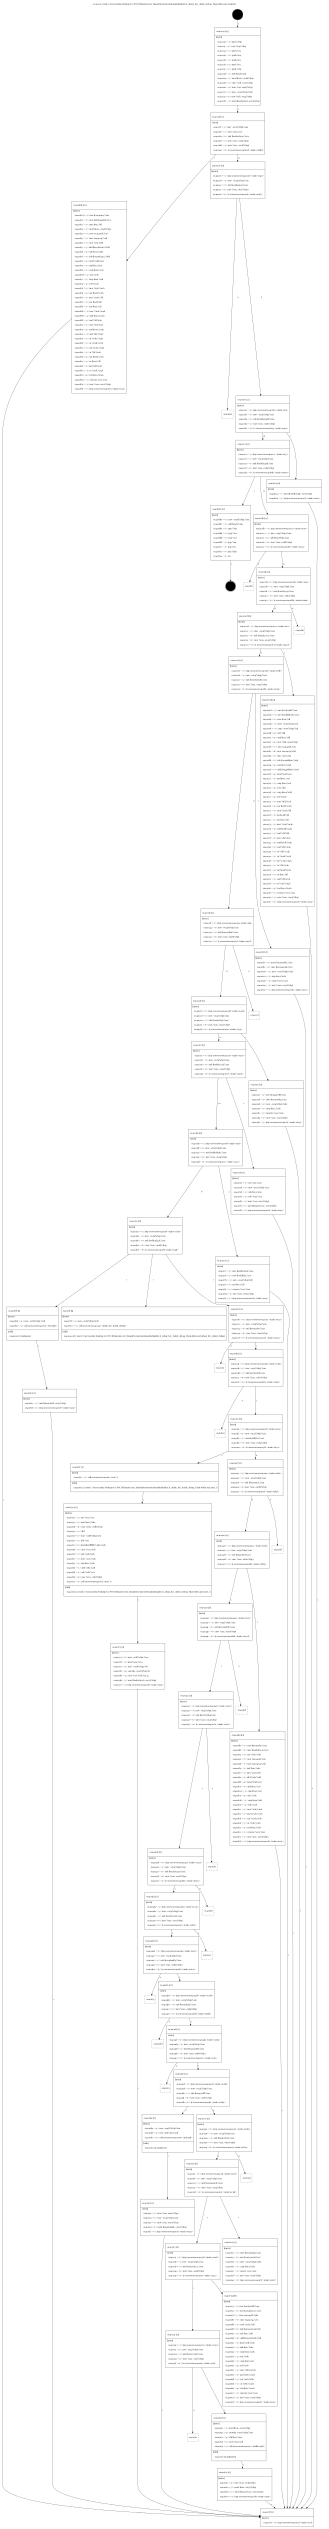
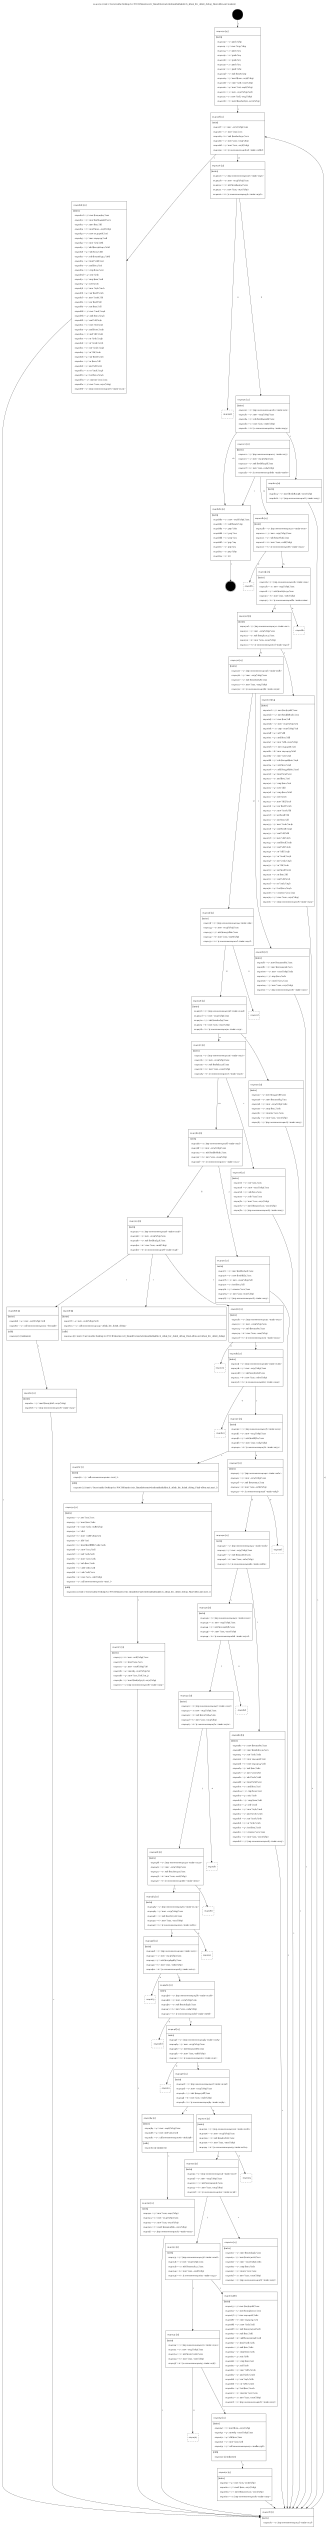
(263, 435) -> (225, 467)
none -> (324, 1308)
